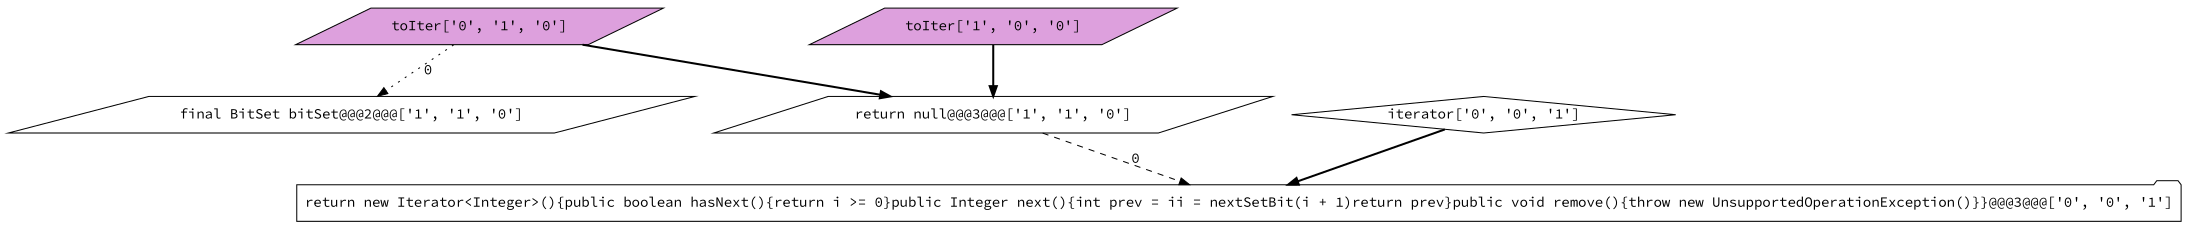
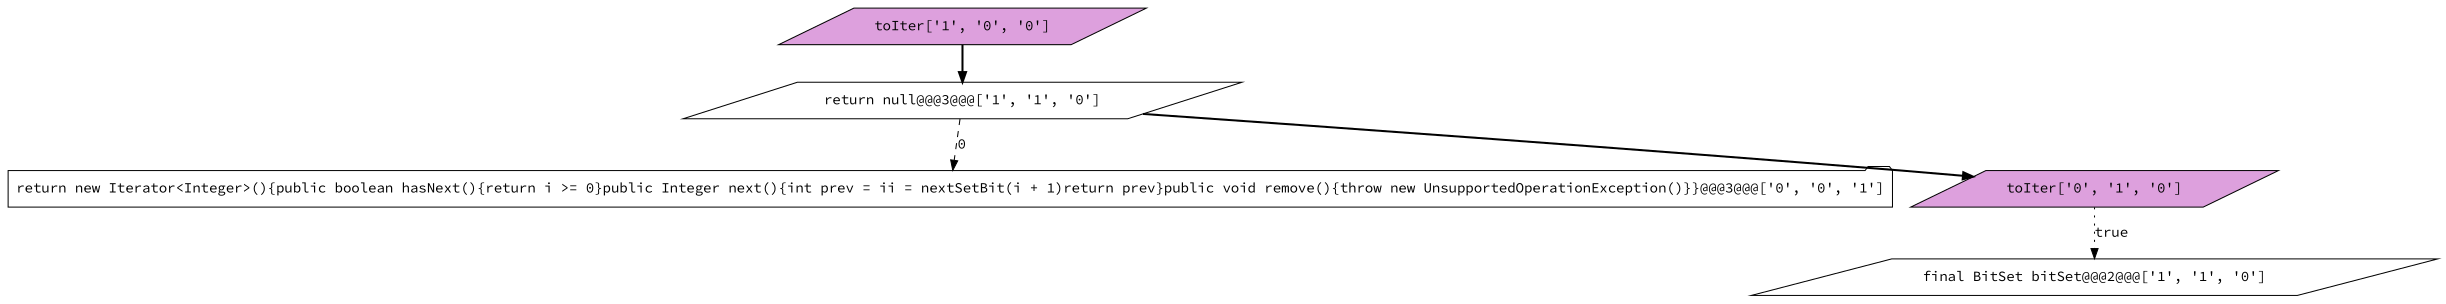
(731, 70) -> (1553, 144)
(428, 71) -> (2112, 233)
(1484, 115) -> none
